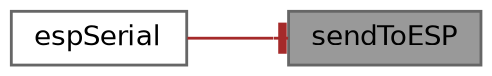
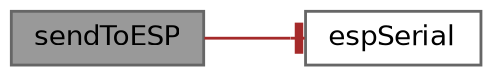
(230, 38) -> (247, 38)
